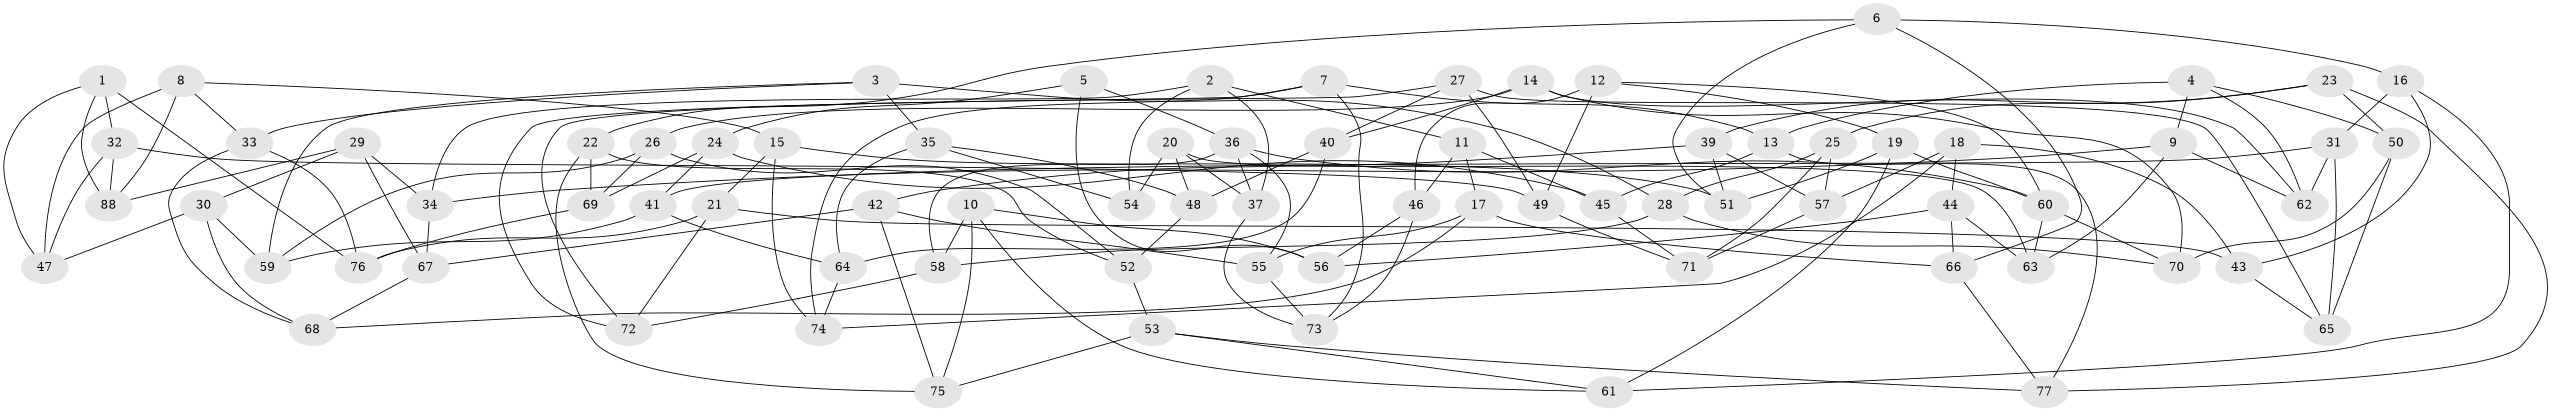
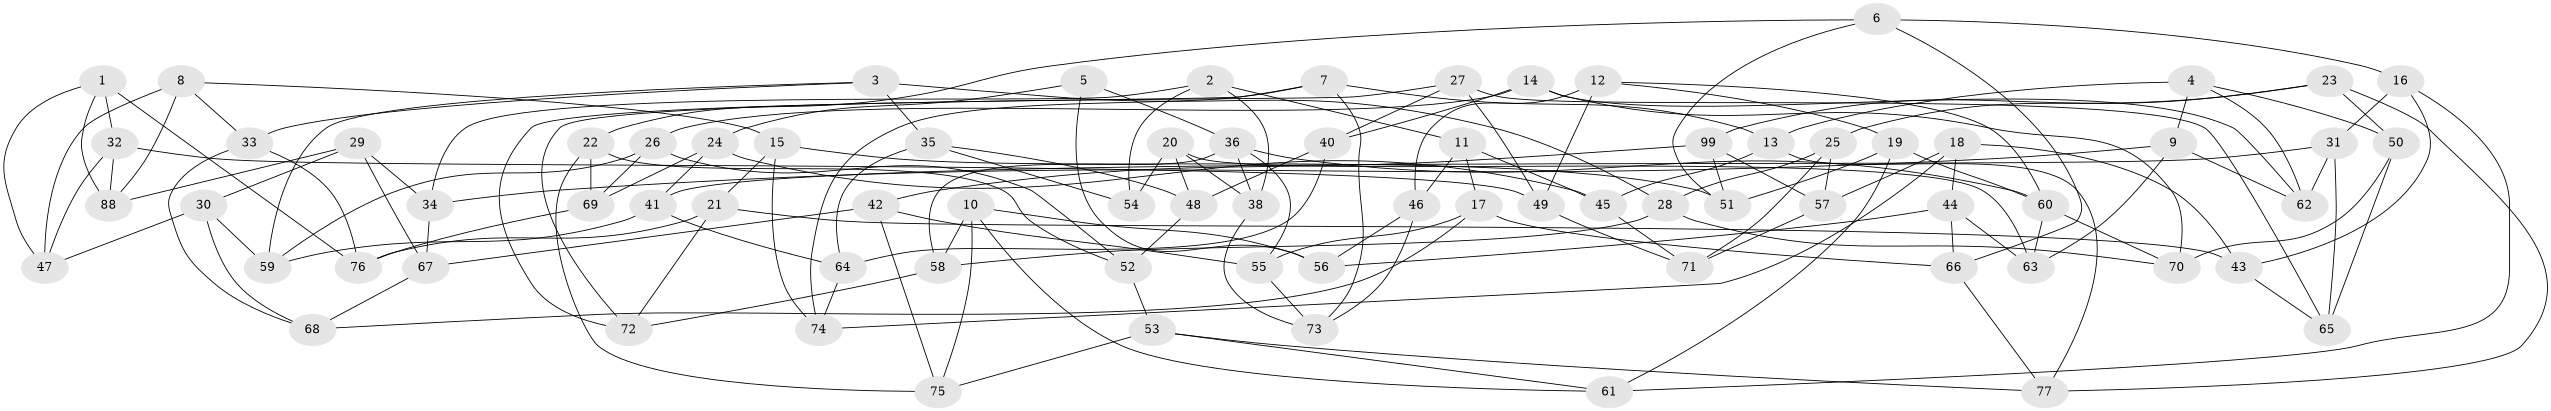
(1709, 143) -> (1709, 143)
(1256, 206) -> (1256, 206)
